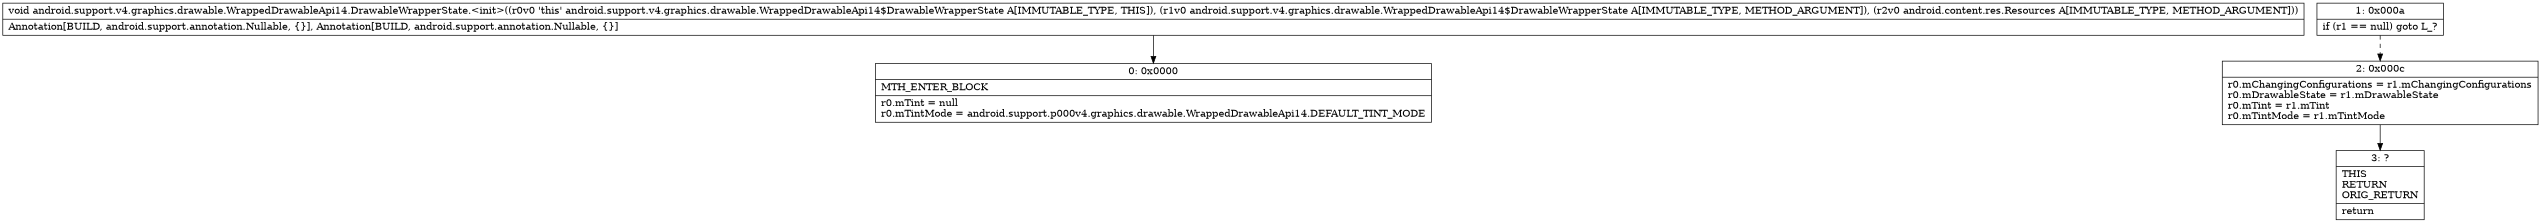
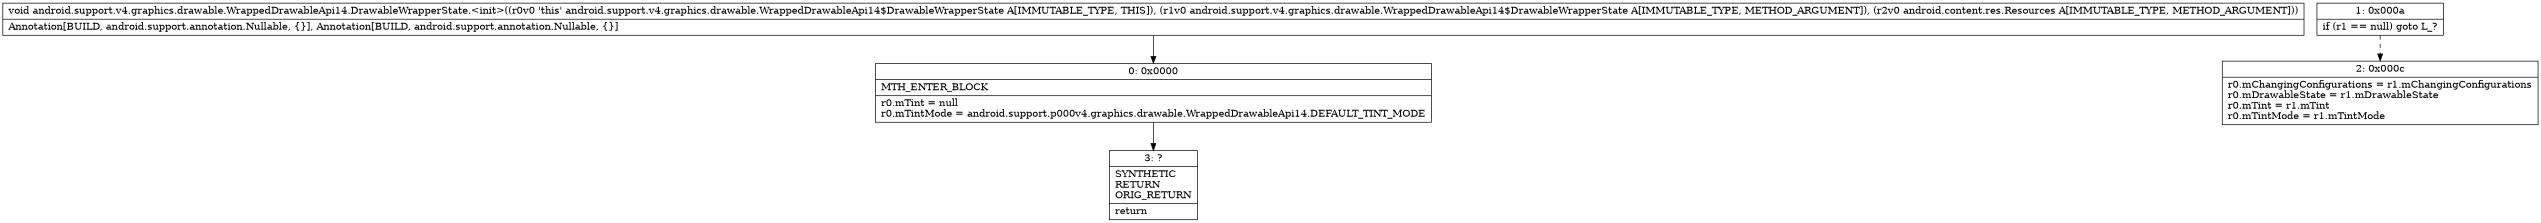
(2380, 134) -> (1153, 133)
(2355, 174) -> (1146, 174)
